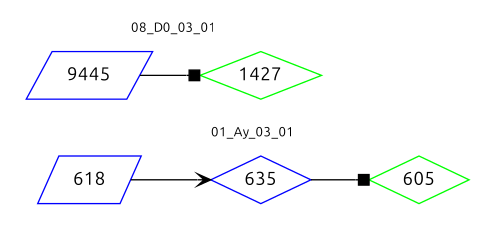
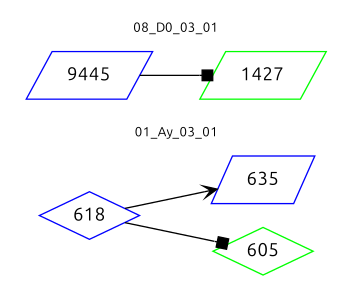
(261, 75) -> (263, 75)
(89, 180) -> (89, 216)
(261, 180) -> (263, 180)
(333, 180) -> (170, 232)
